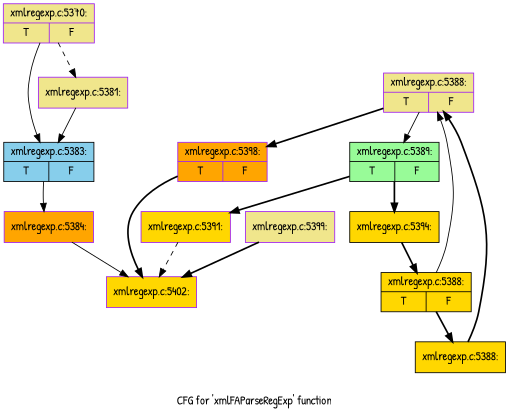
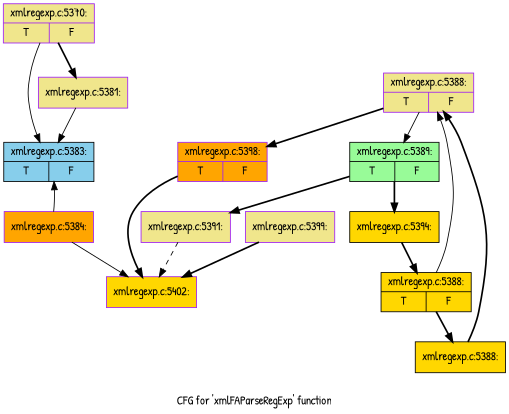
(65, 56) -> (65, 56)
(43, 192) -> (54, 201)
(186, 227) -> (186, 227)
